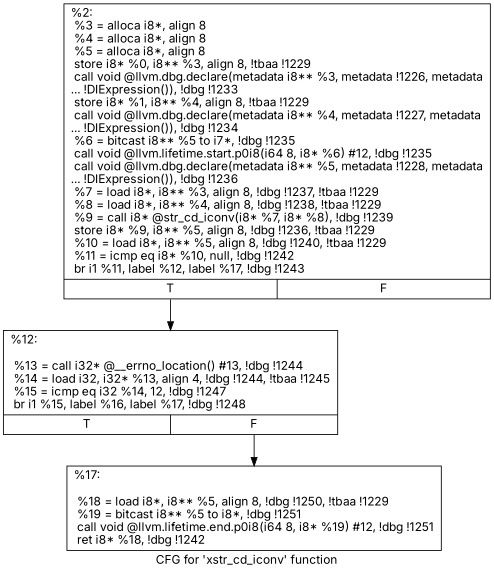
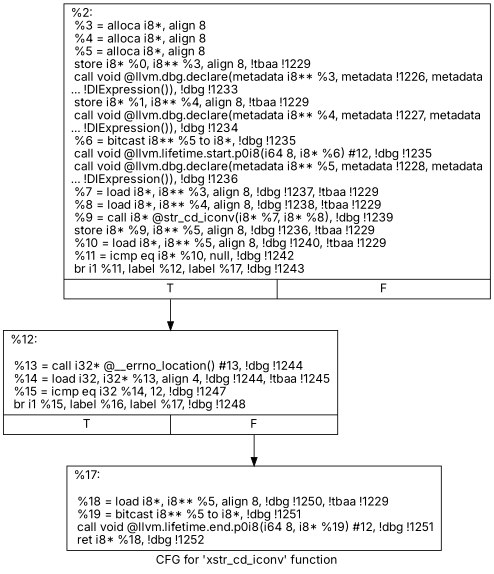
(183, 141) -> (184, 141)
(139, 540) -> (139, 540)
